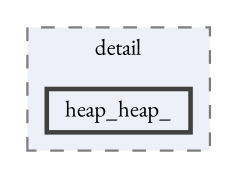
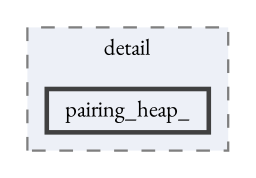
(119, 111) -> (128, 111)
